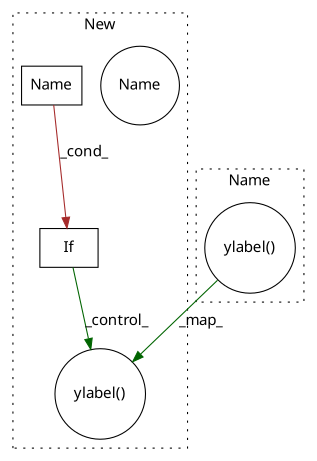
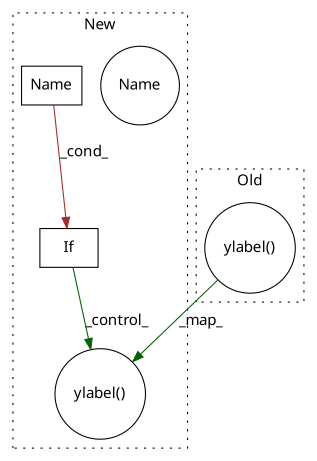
(250, 181) -> (250, 181)
